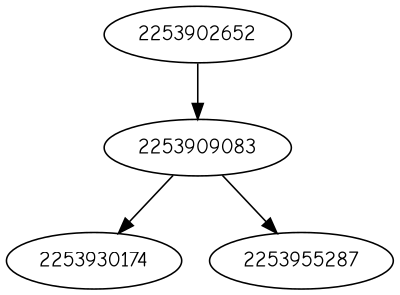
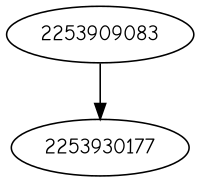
(198, 35) -> none
(94, 261) -> (100, 148)
(301, 261) -> none
